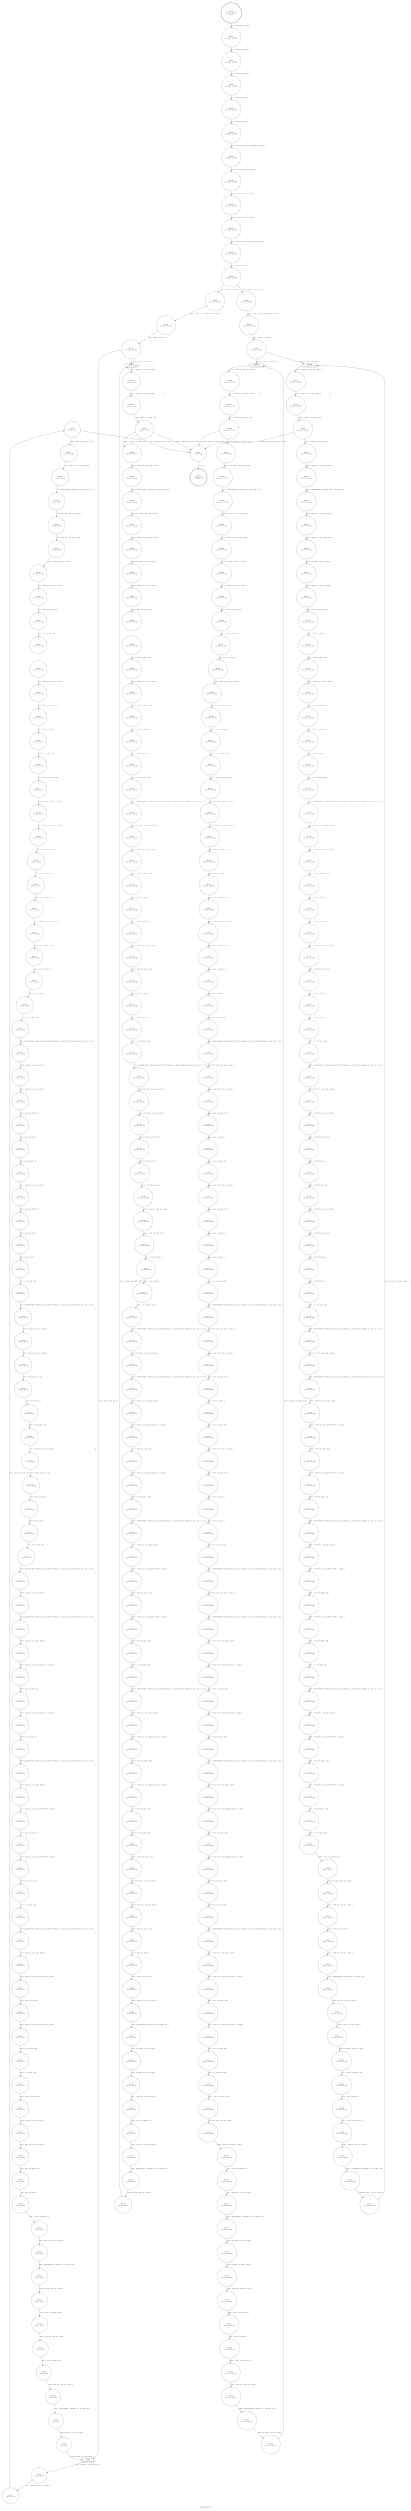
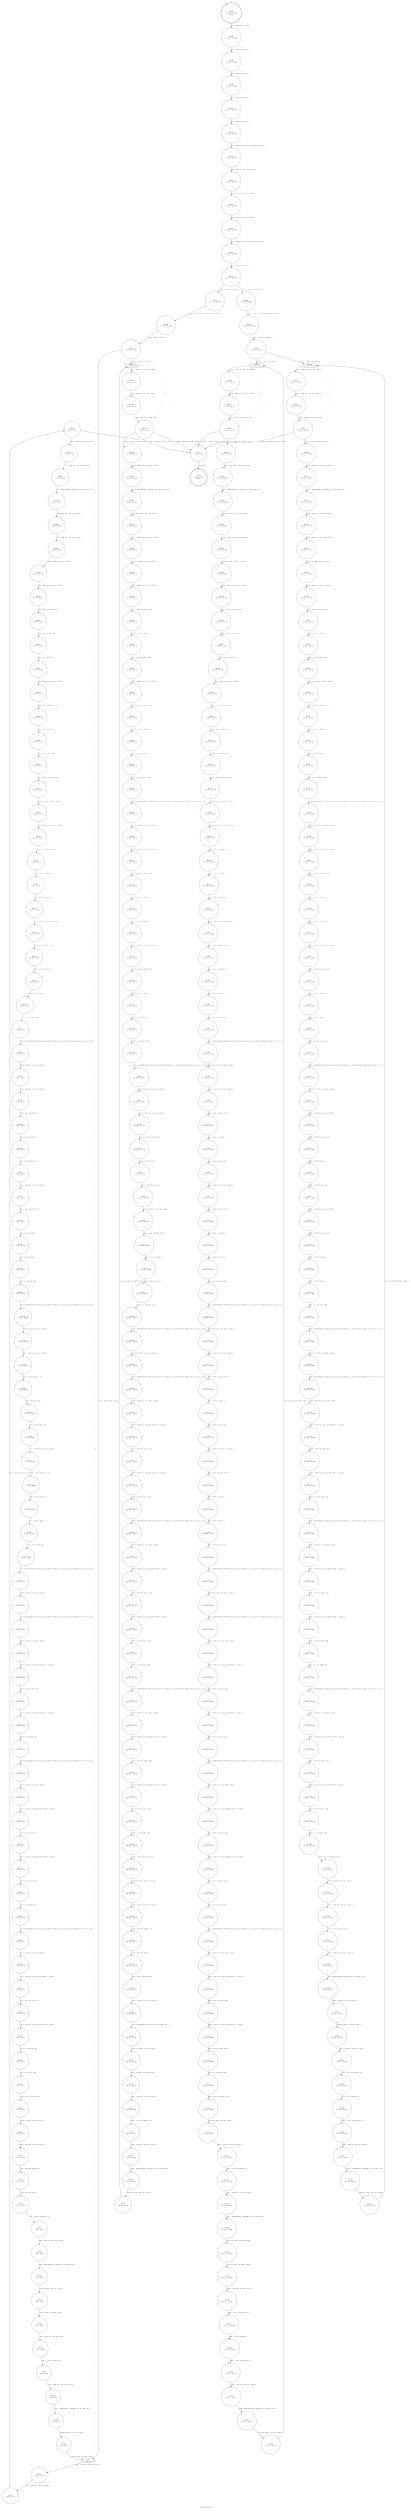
none -> (132, 633)
none -> (38, 657)
